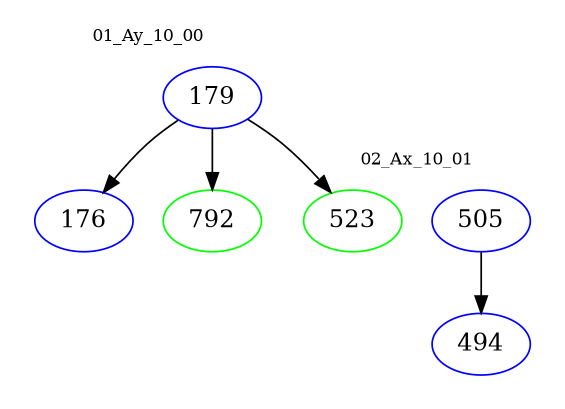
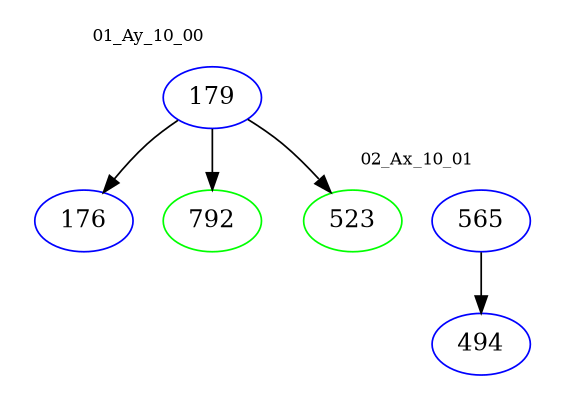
(481, 221) -> (481, 221)
